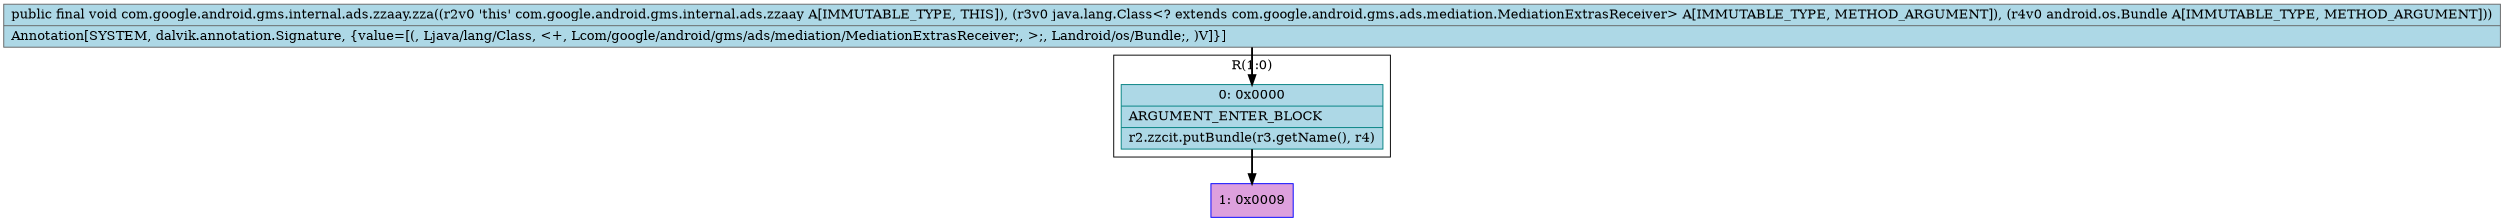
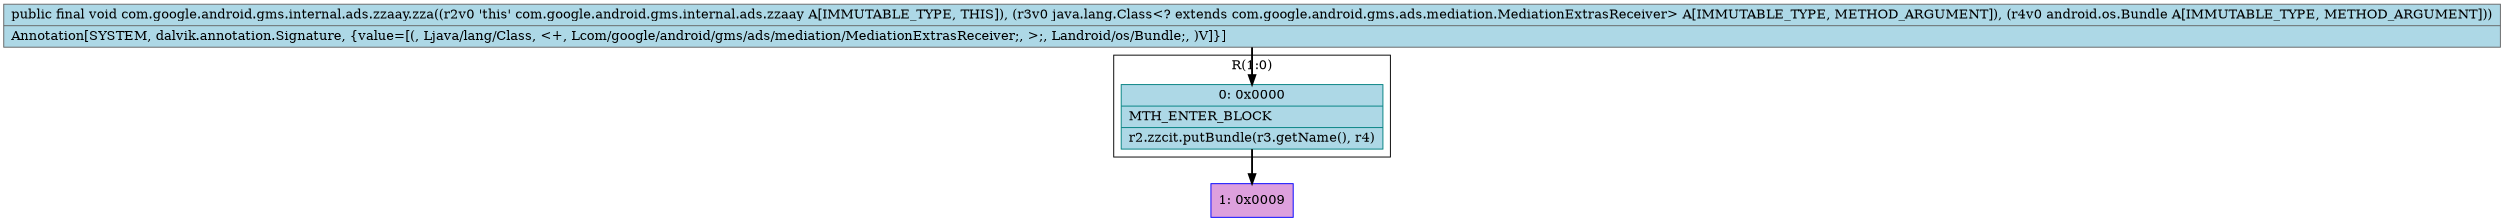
(1226, 116) -> (1201, 116)
